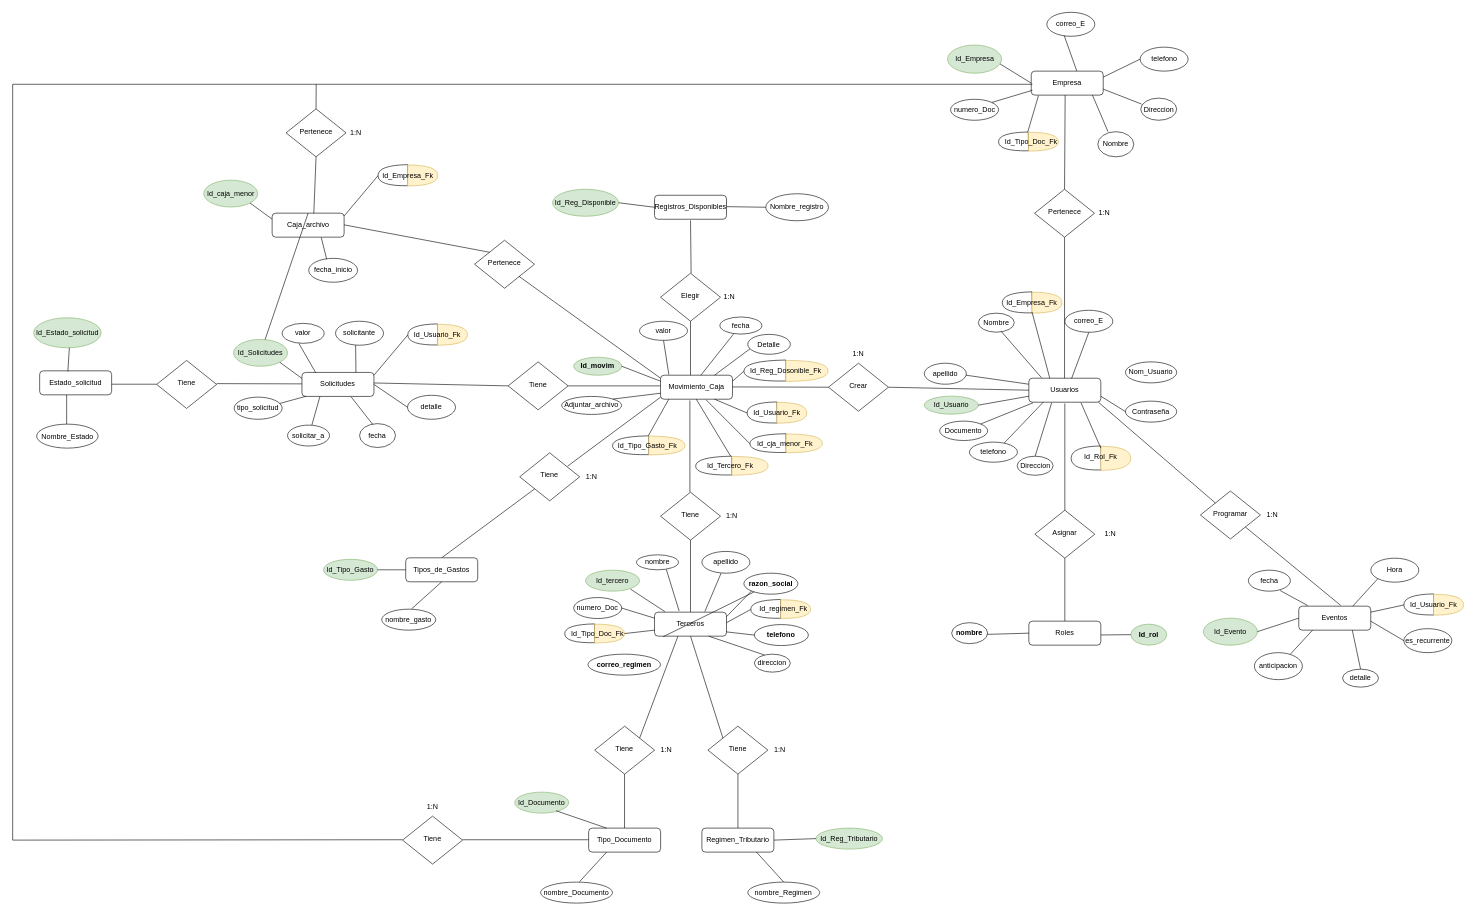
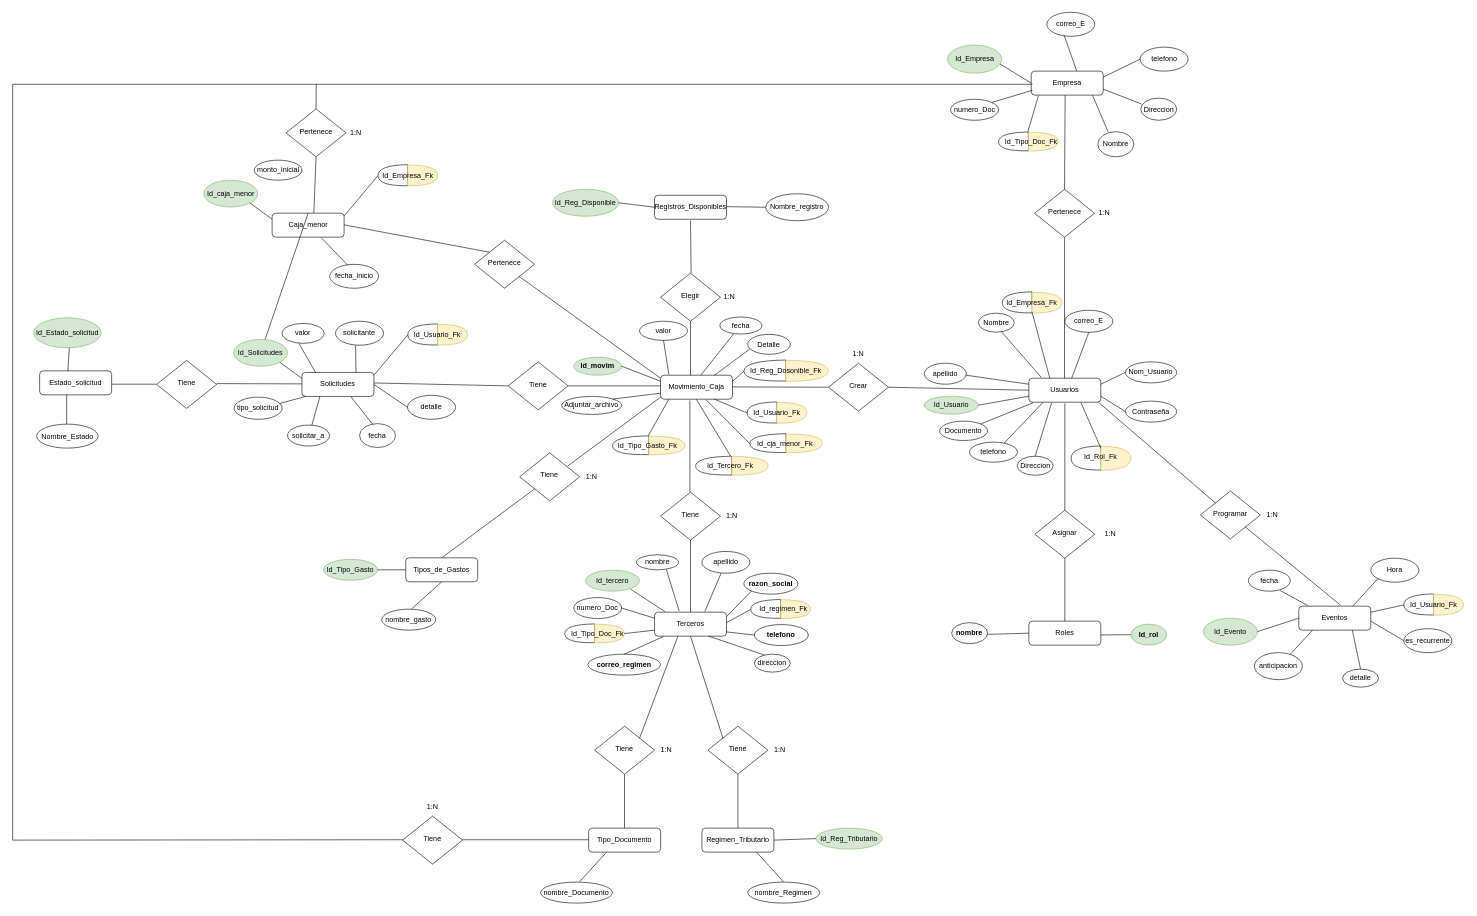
none -> (278, 170)
(308, 225) -> (308, 225)
(333, 270) -> (354, 276)
none -> (1113, 379)
(702, 618) -> (643, 646)
(542, 803) -> none
(582, 820) -> none
